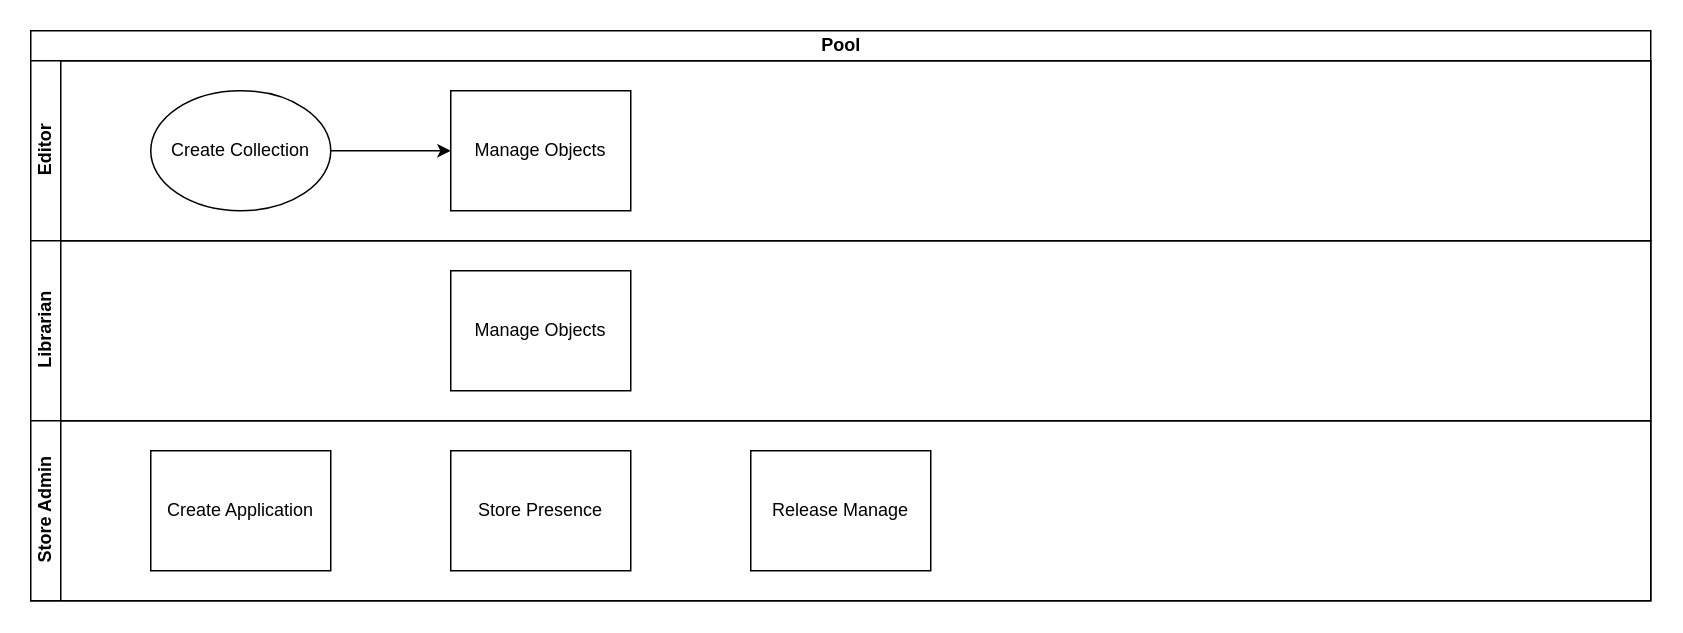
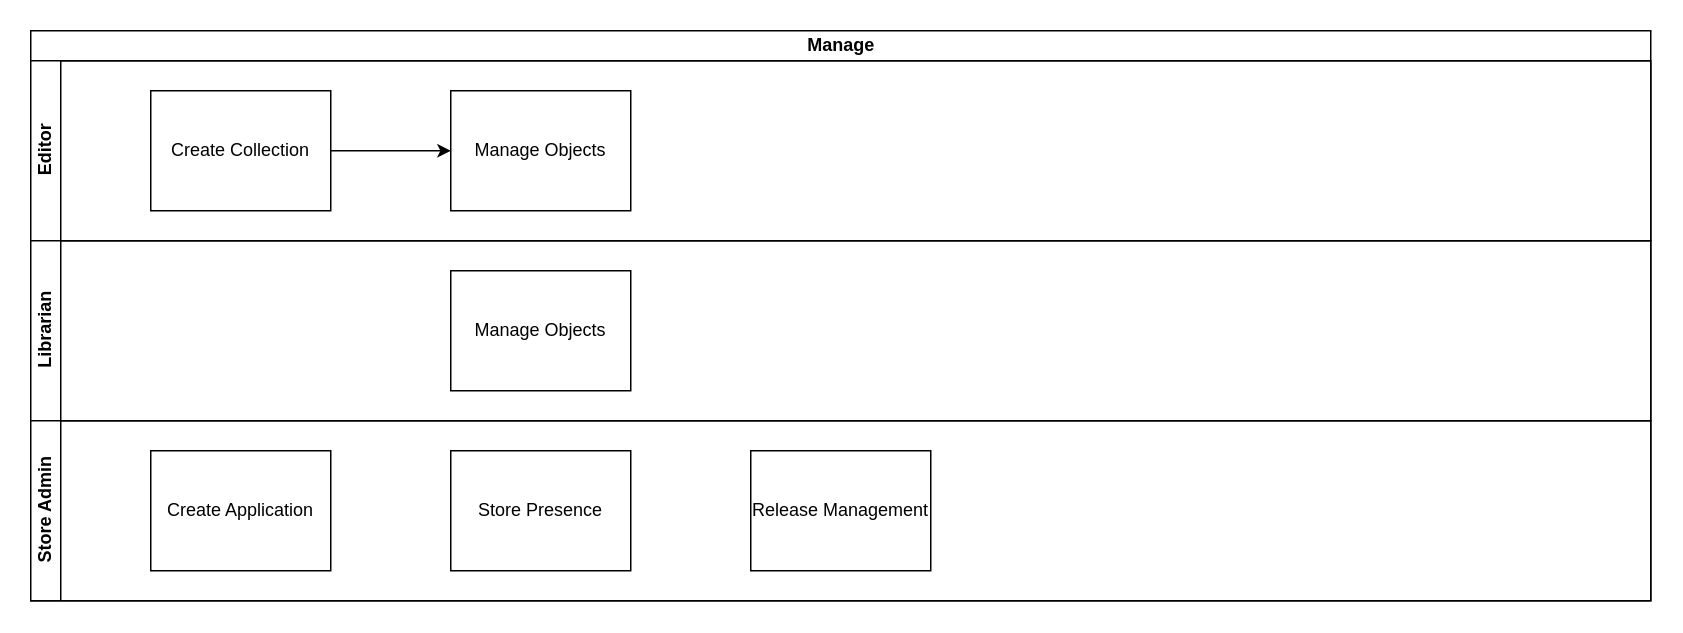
(842, 46) -> (842, 46)
(241, 151) -> (241, 151)
(841, 511) -> (841, 511)
